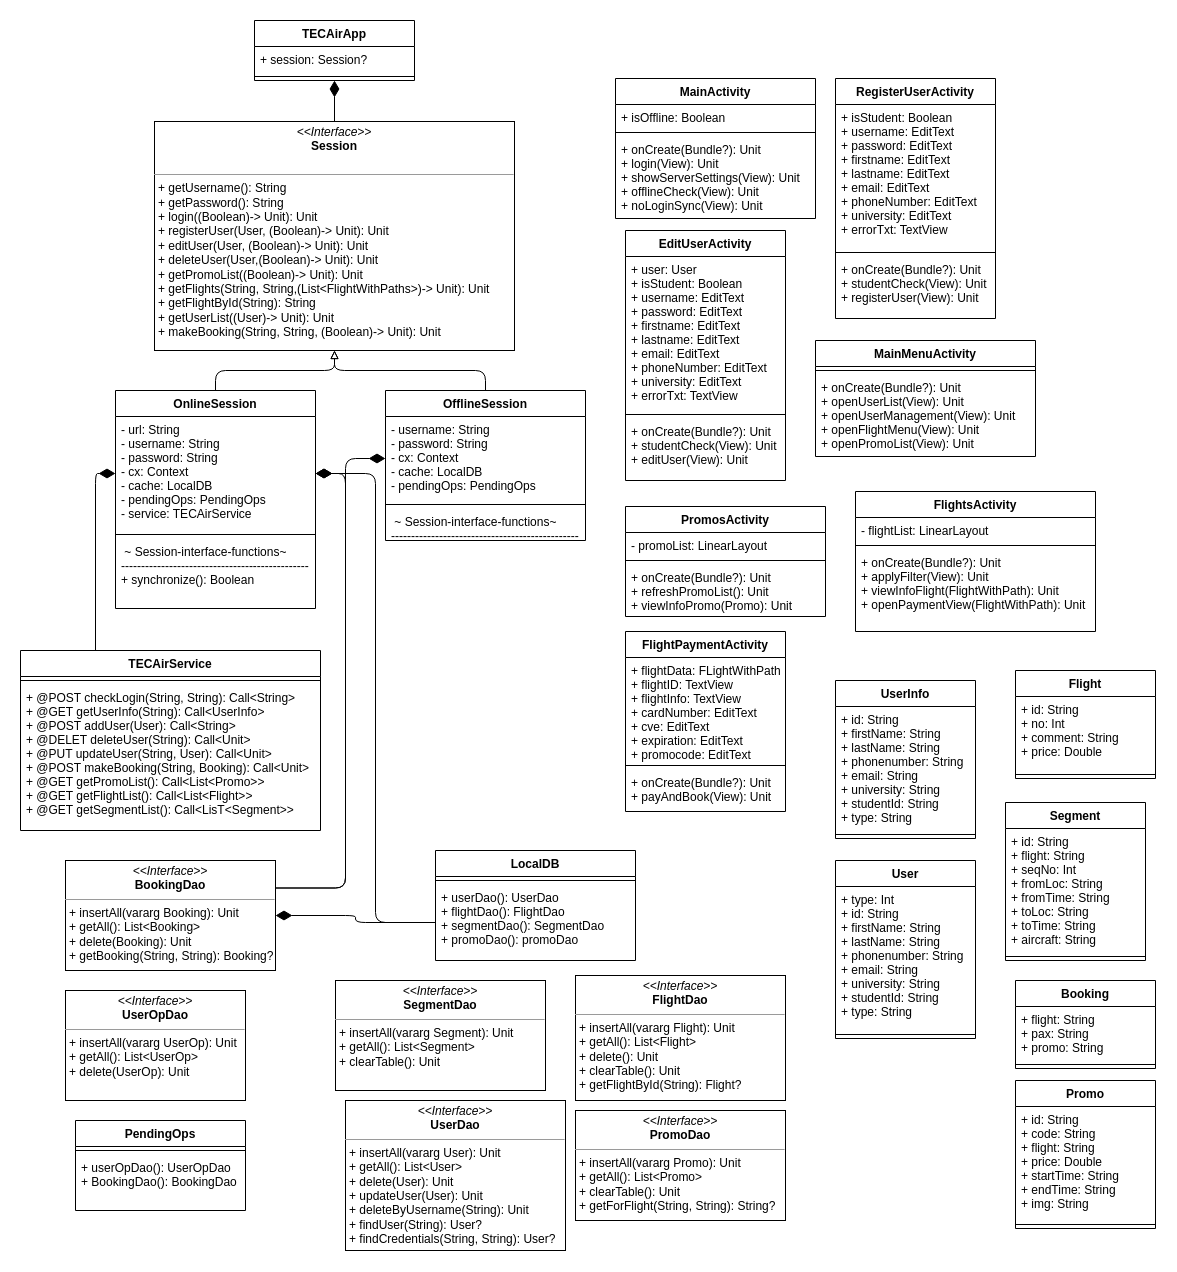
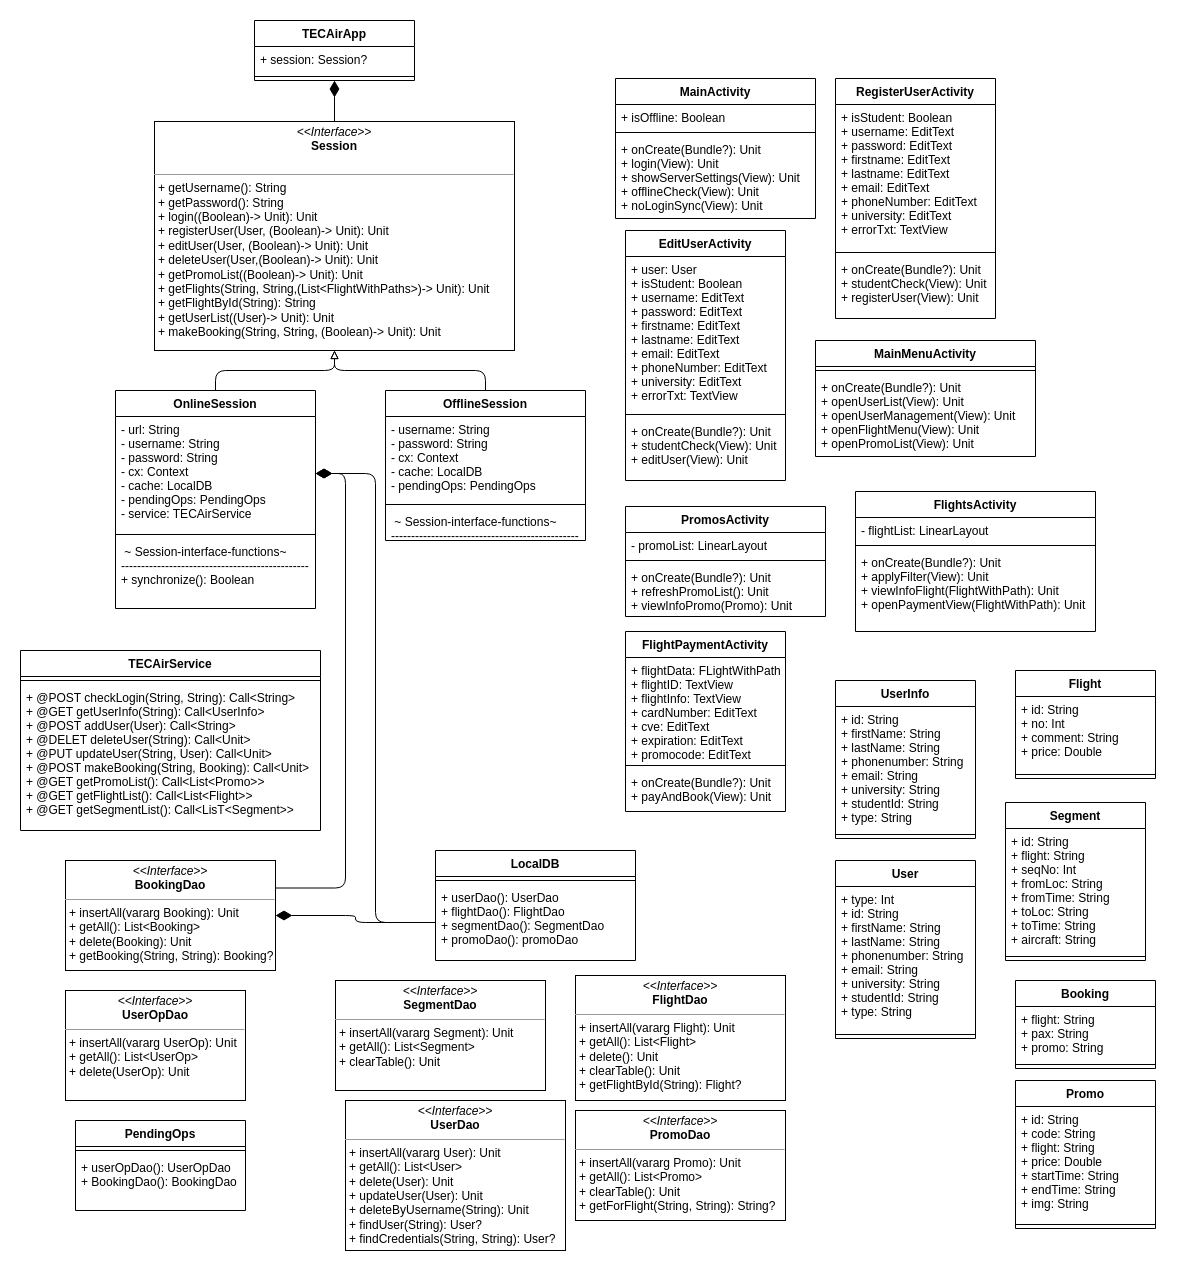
(352, 459) -> none
(96, 562) -> none
